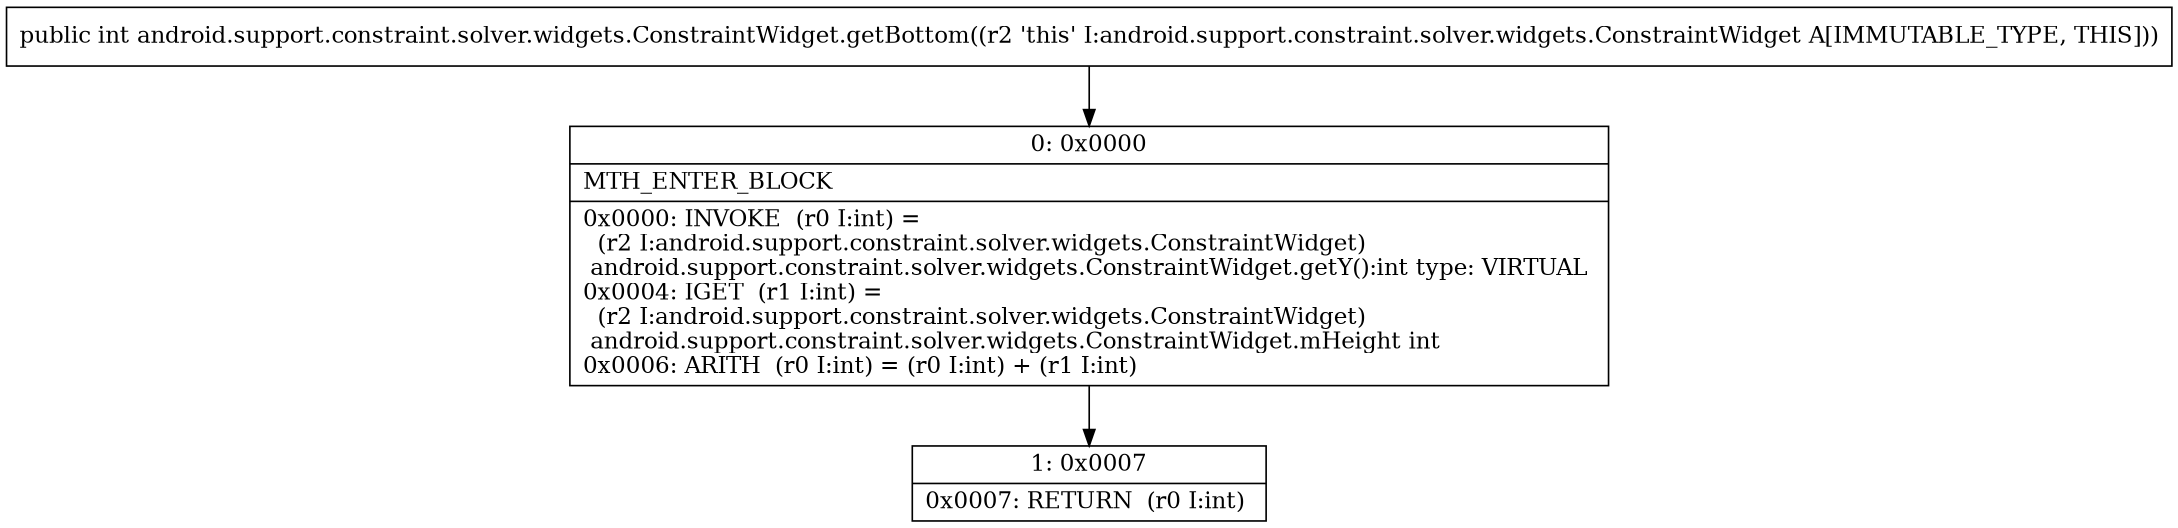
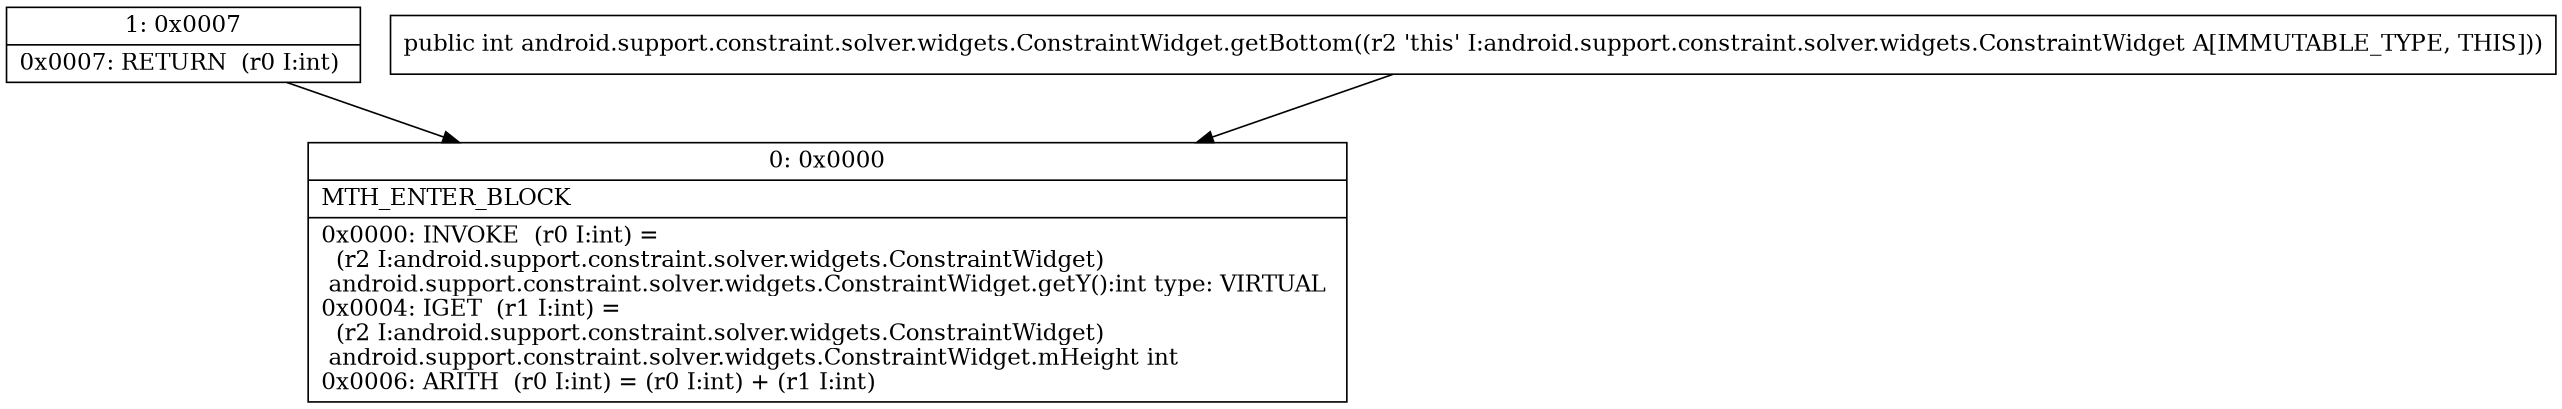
(1089, 408) -> (365, 110)
